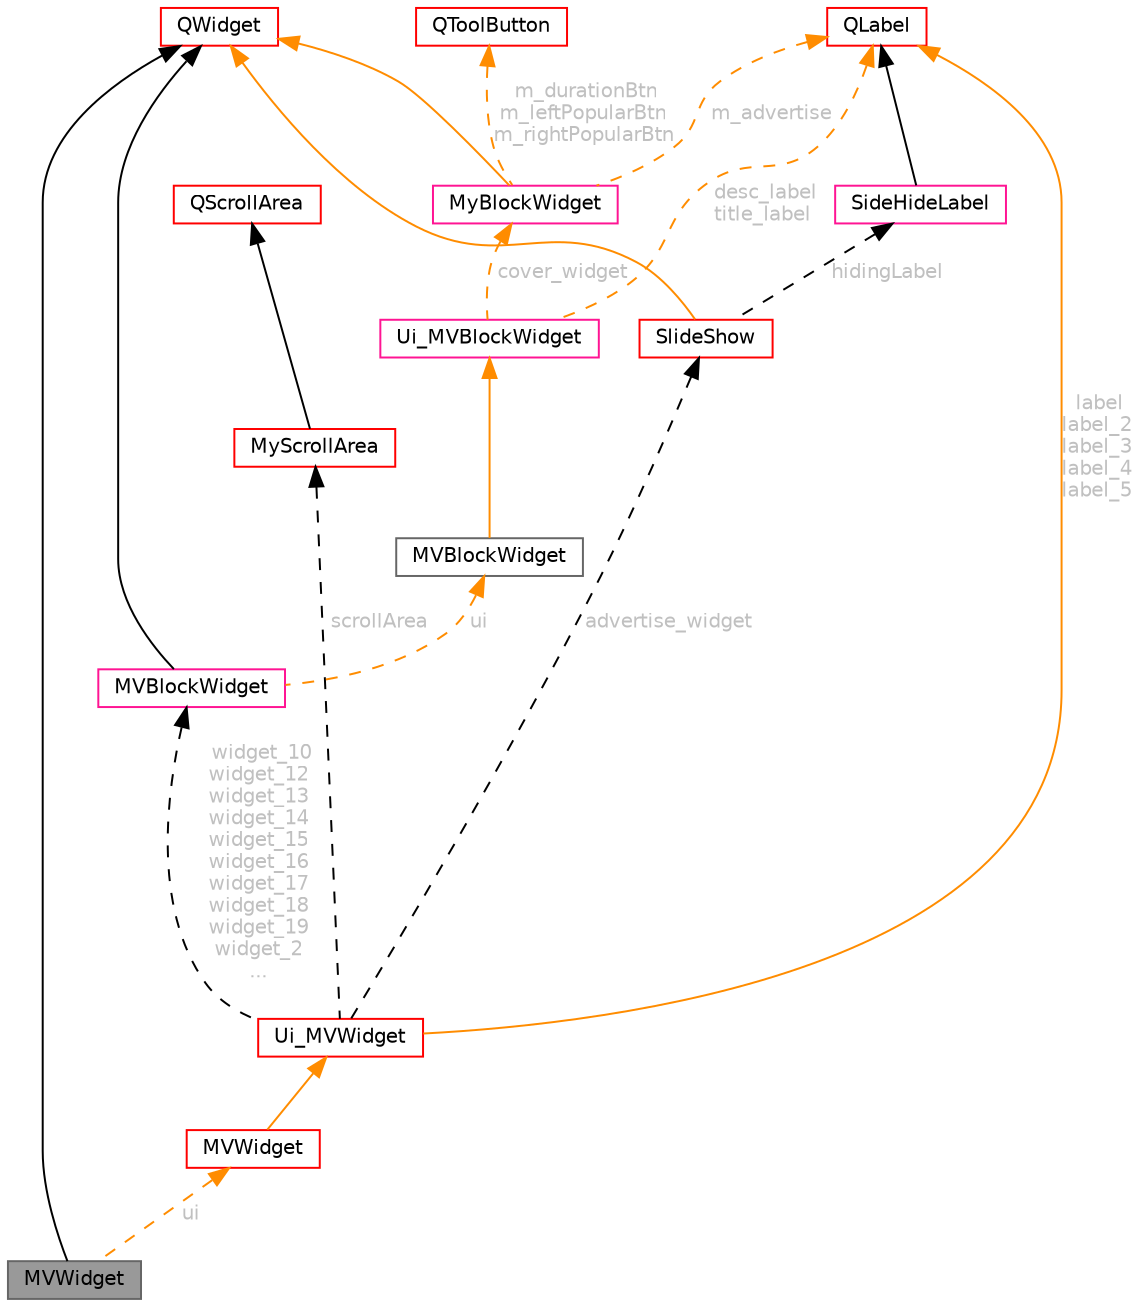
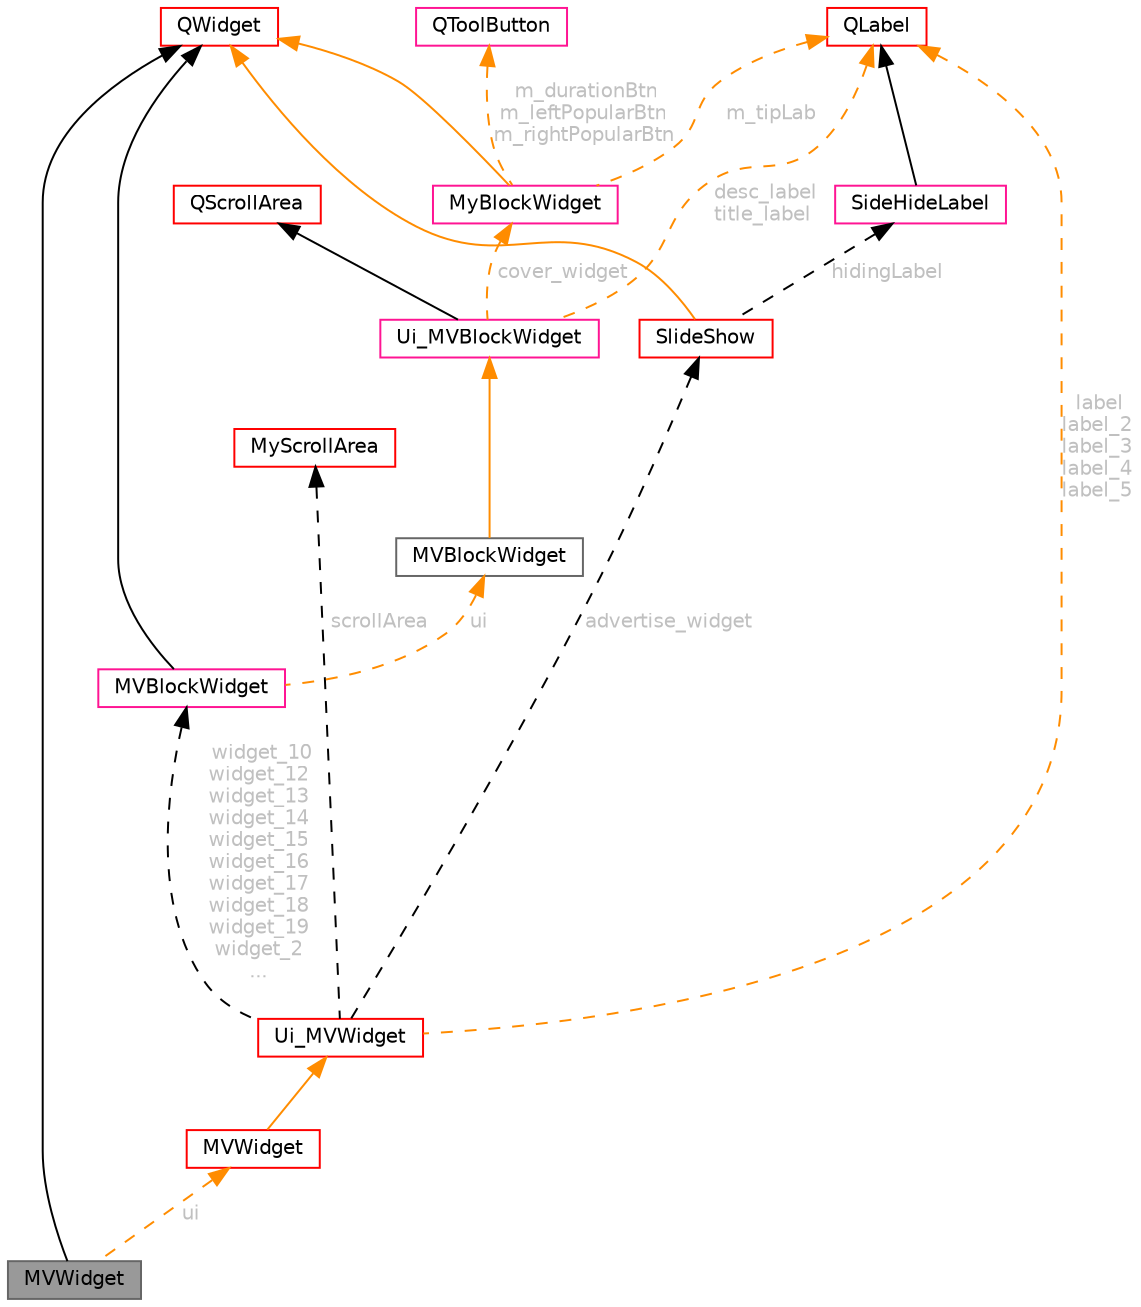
(492, 27) -> (492, 27)
(769, 114) -> (769, 114)
(284, 336) -> (377, 276)
(1051, 740) -> (1051, 740)
